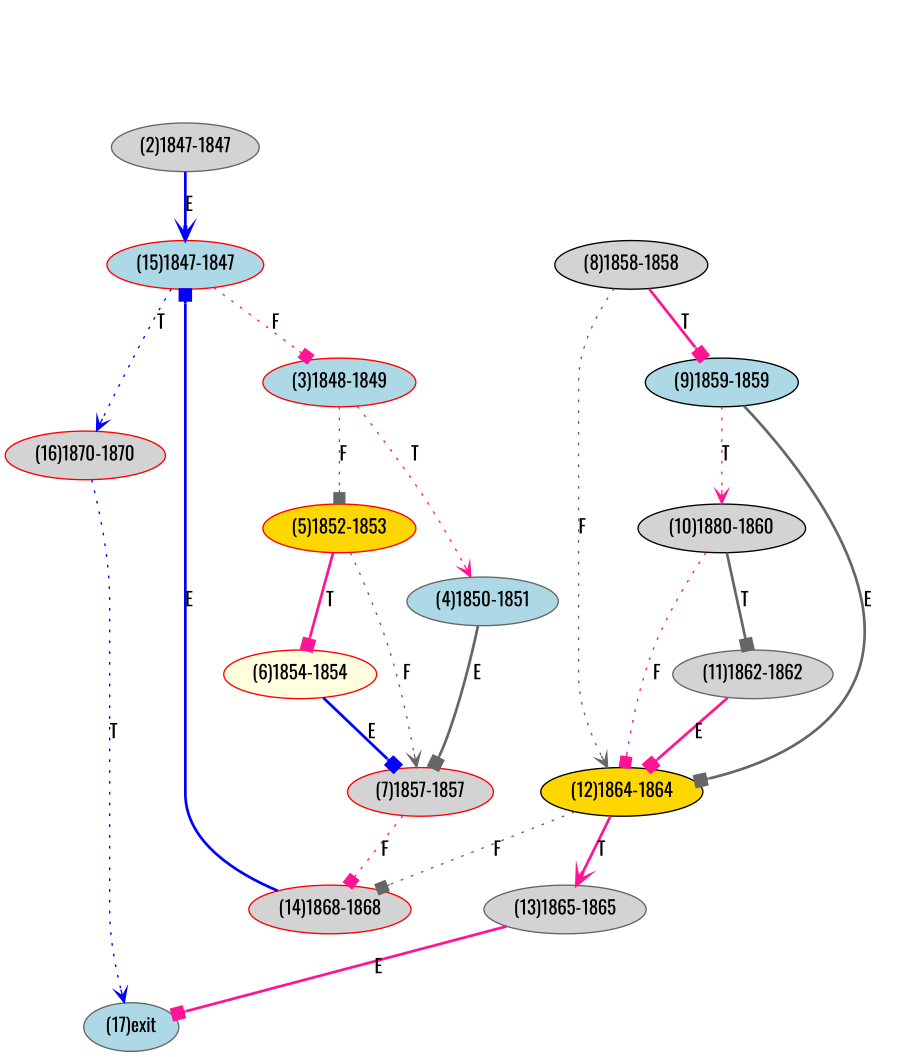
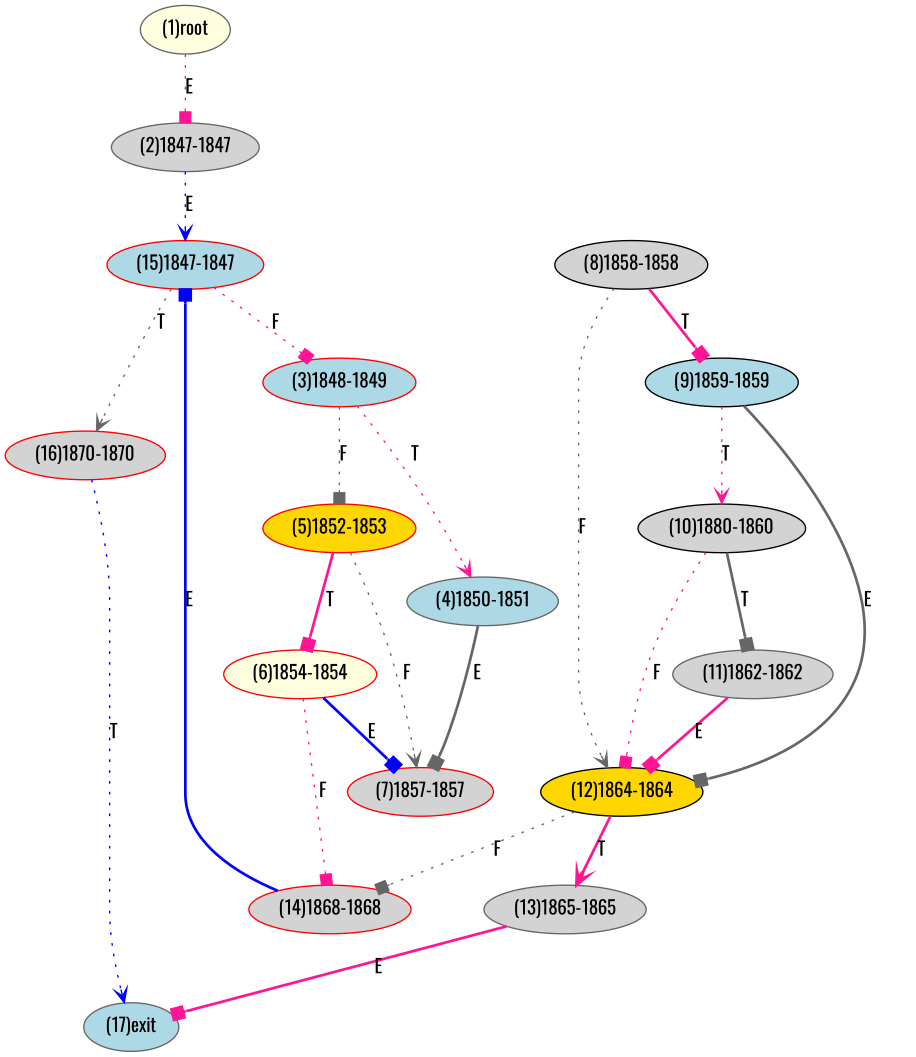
none -> (185, 30)
(185, 199) -> (185, 199)
(136, 353) -> (136, 353)
(380, 845) -> (314, 785)
